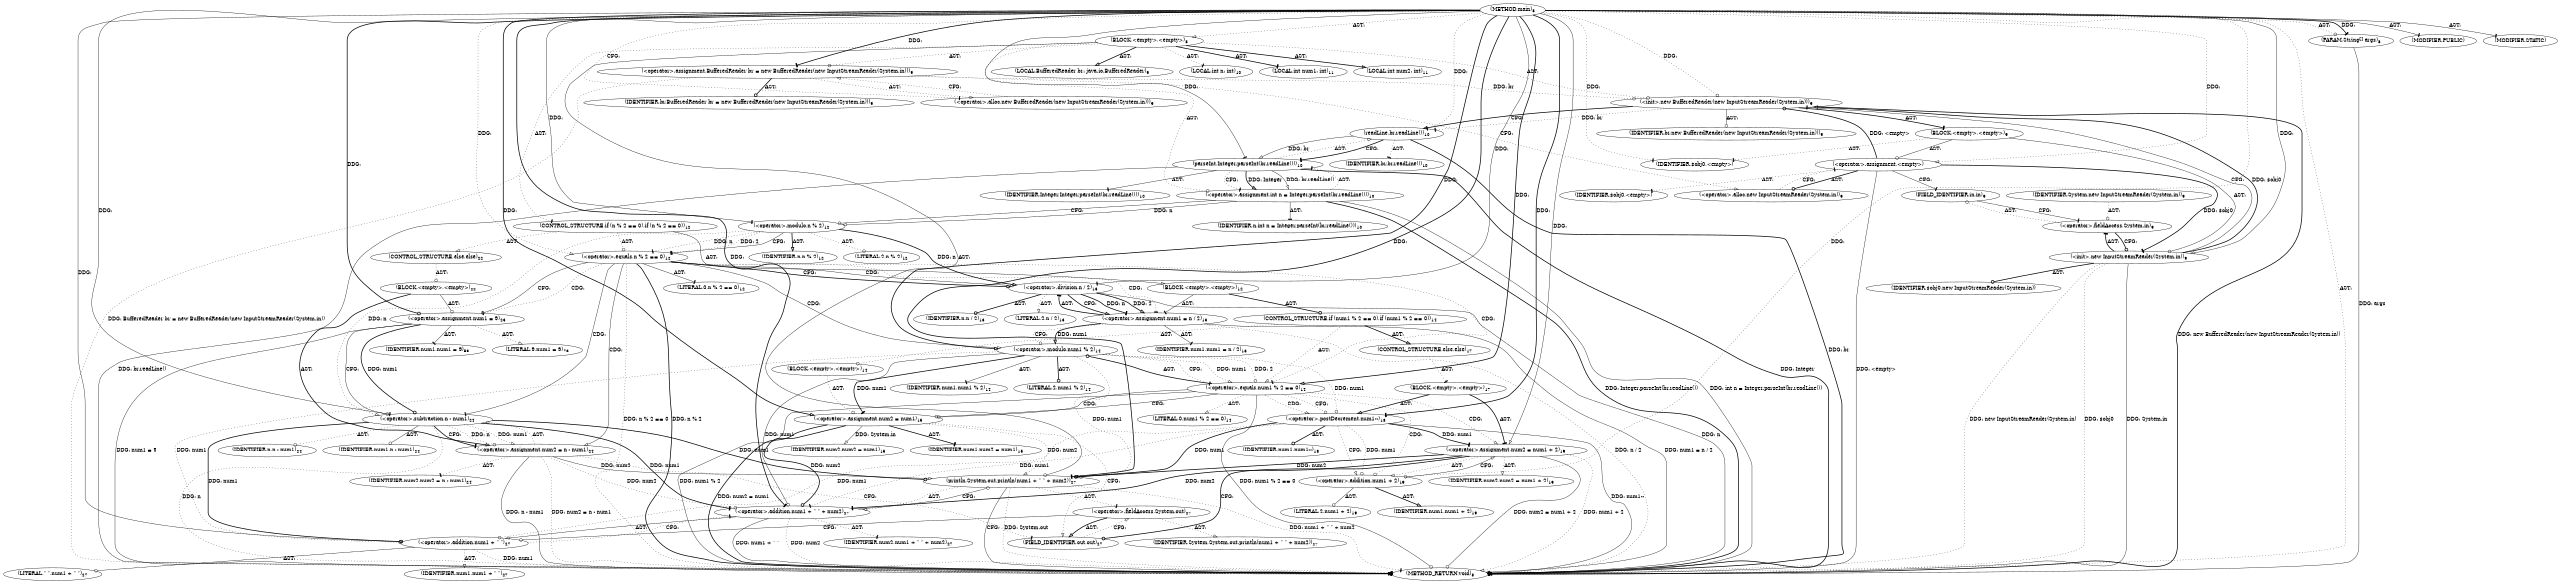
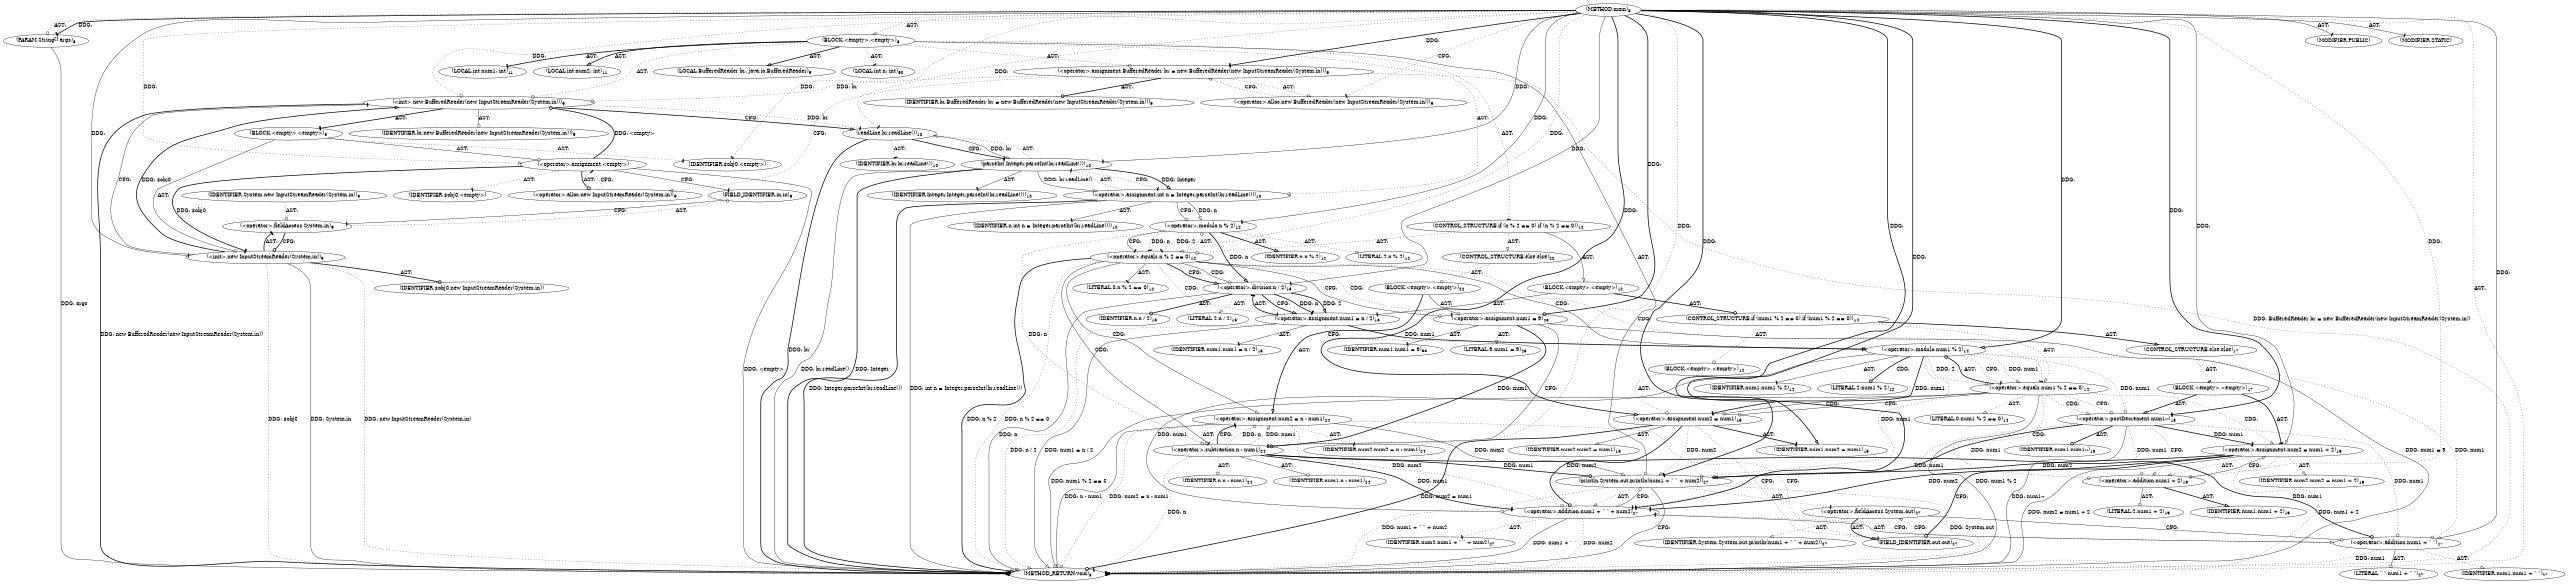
(486, 19) -> (1591, 324)
(2272, 30) -> (702, 17)
(1239, 71) -> (901, 71)
none -> (1195, 246)
(1510, 266) -> (1897, 258)
(566, 350) -> (1524, 350)
(1065, 369) -> (1904, 369)
(876, 435) -> (1644, 435)
